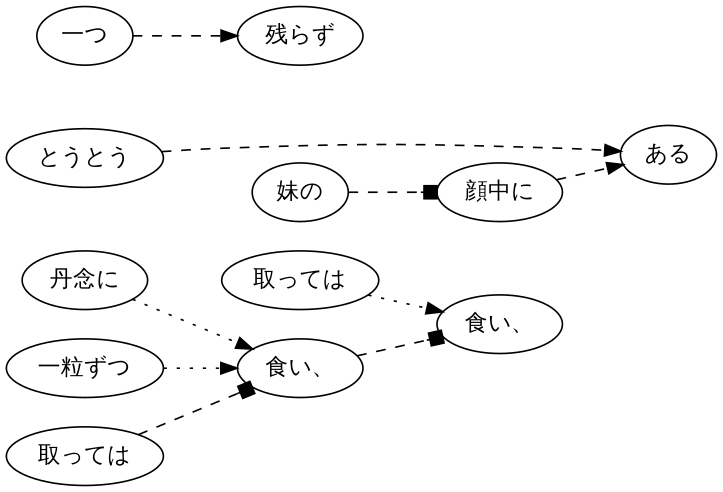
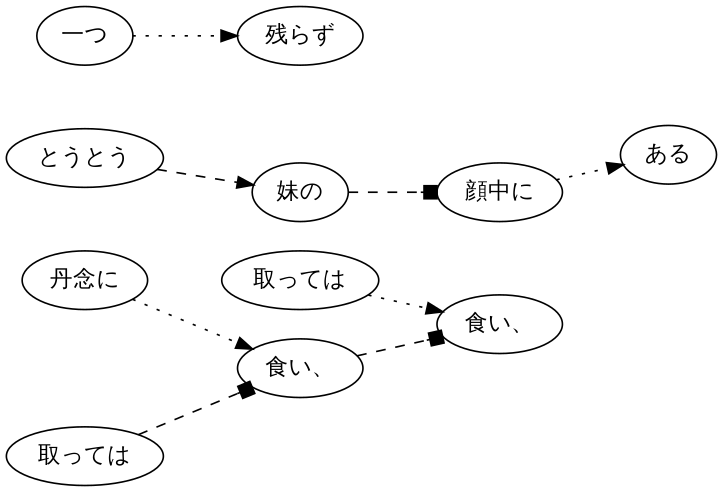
(177, 36) -> (177, 36)
(383, 144) -> (197, 176)
(582, 174) -> (582, 174)
(85, 368) -> none
